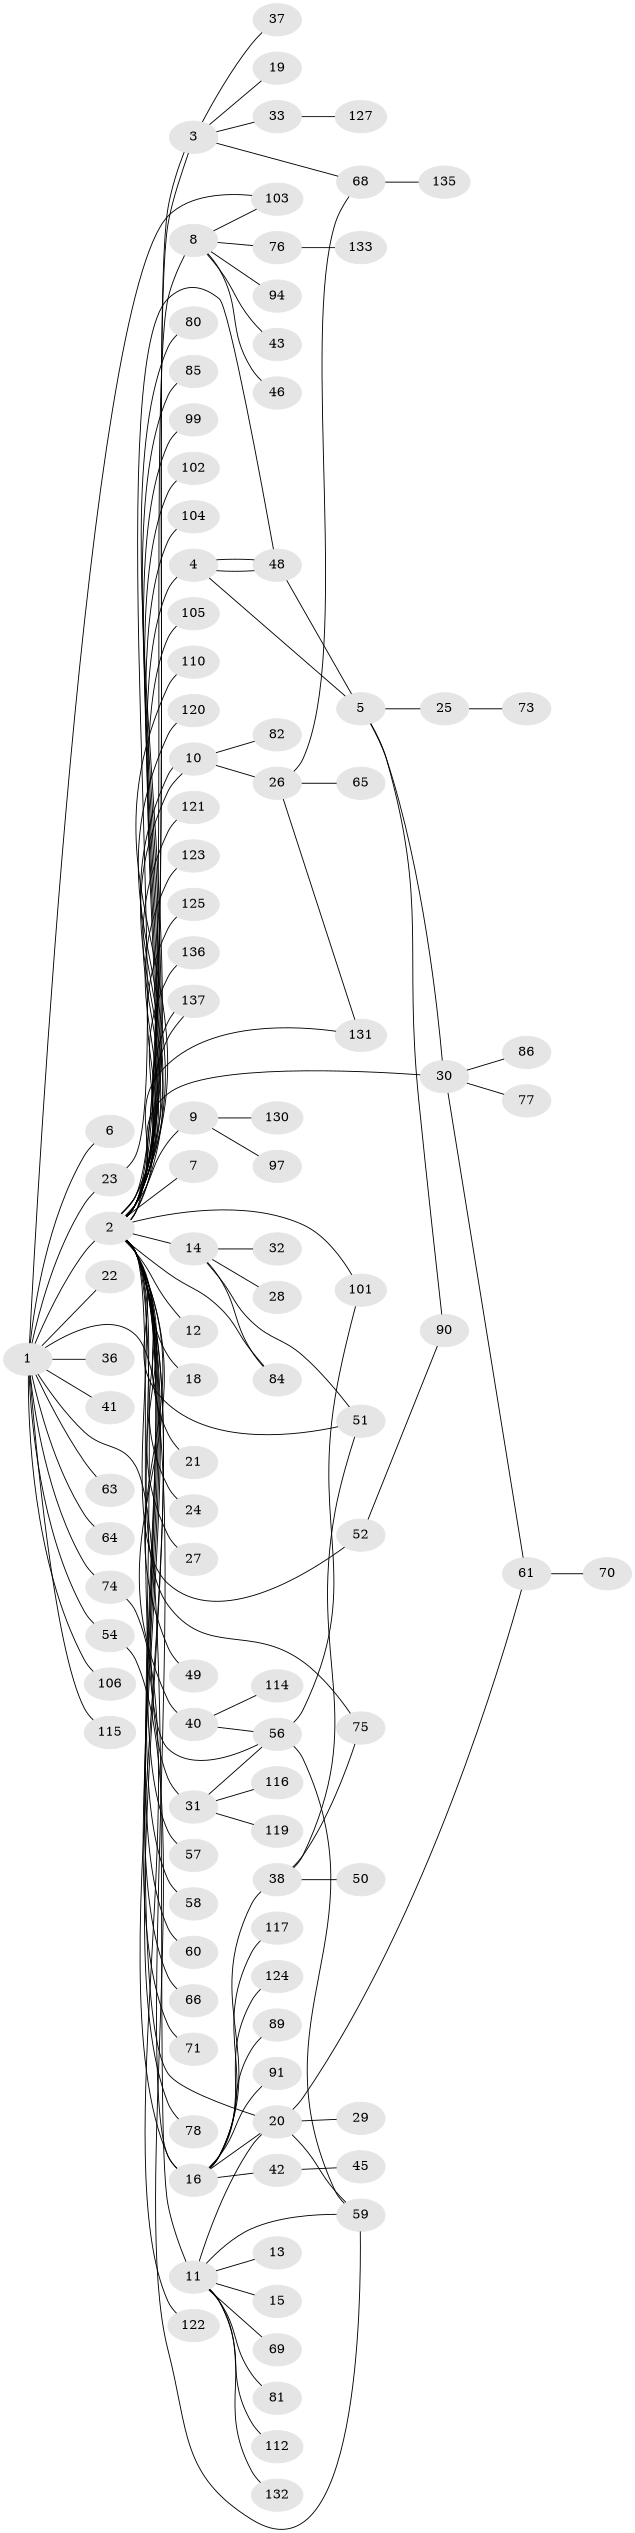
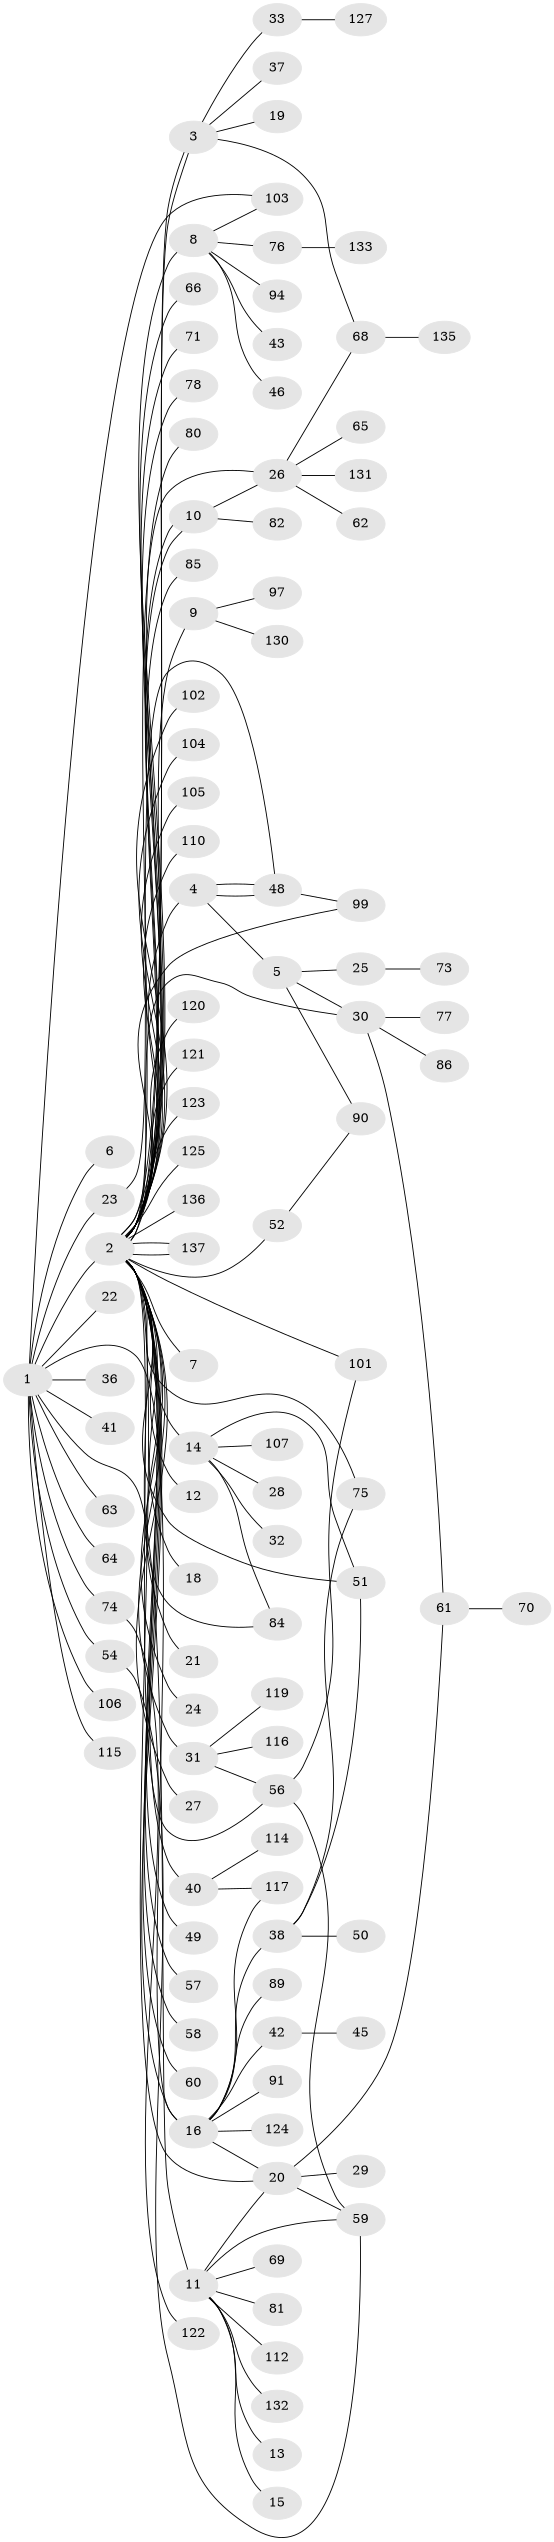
none -> (361, 524)
(317, 634) -> (319, 898)
(173, 1060) -> (144, 820)
none -> (277, 1445)
(236, 1729) -> (235, 1889)
